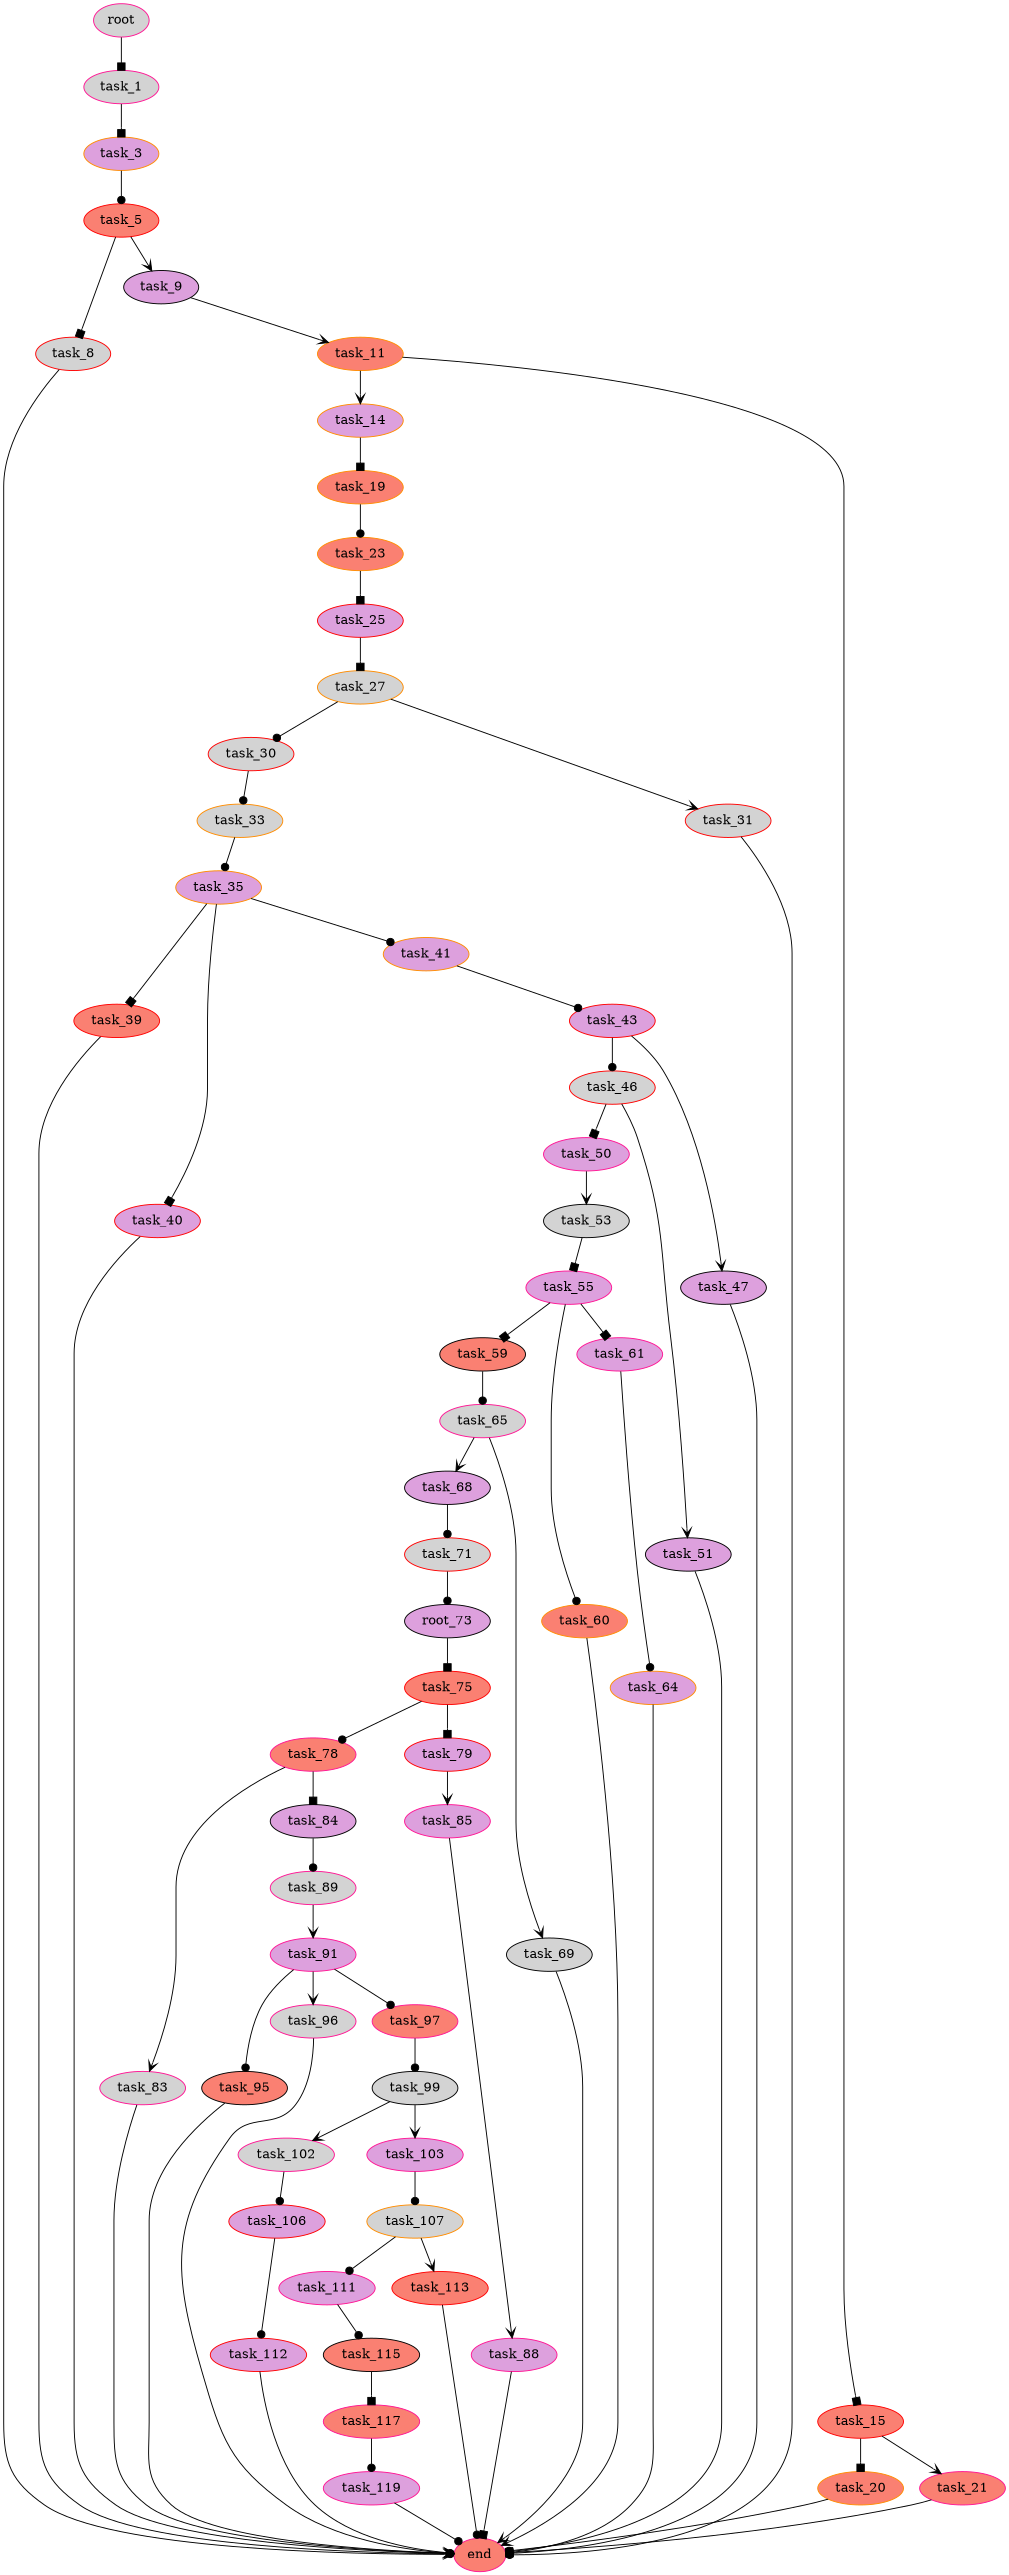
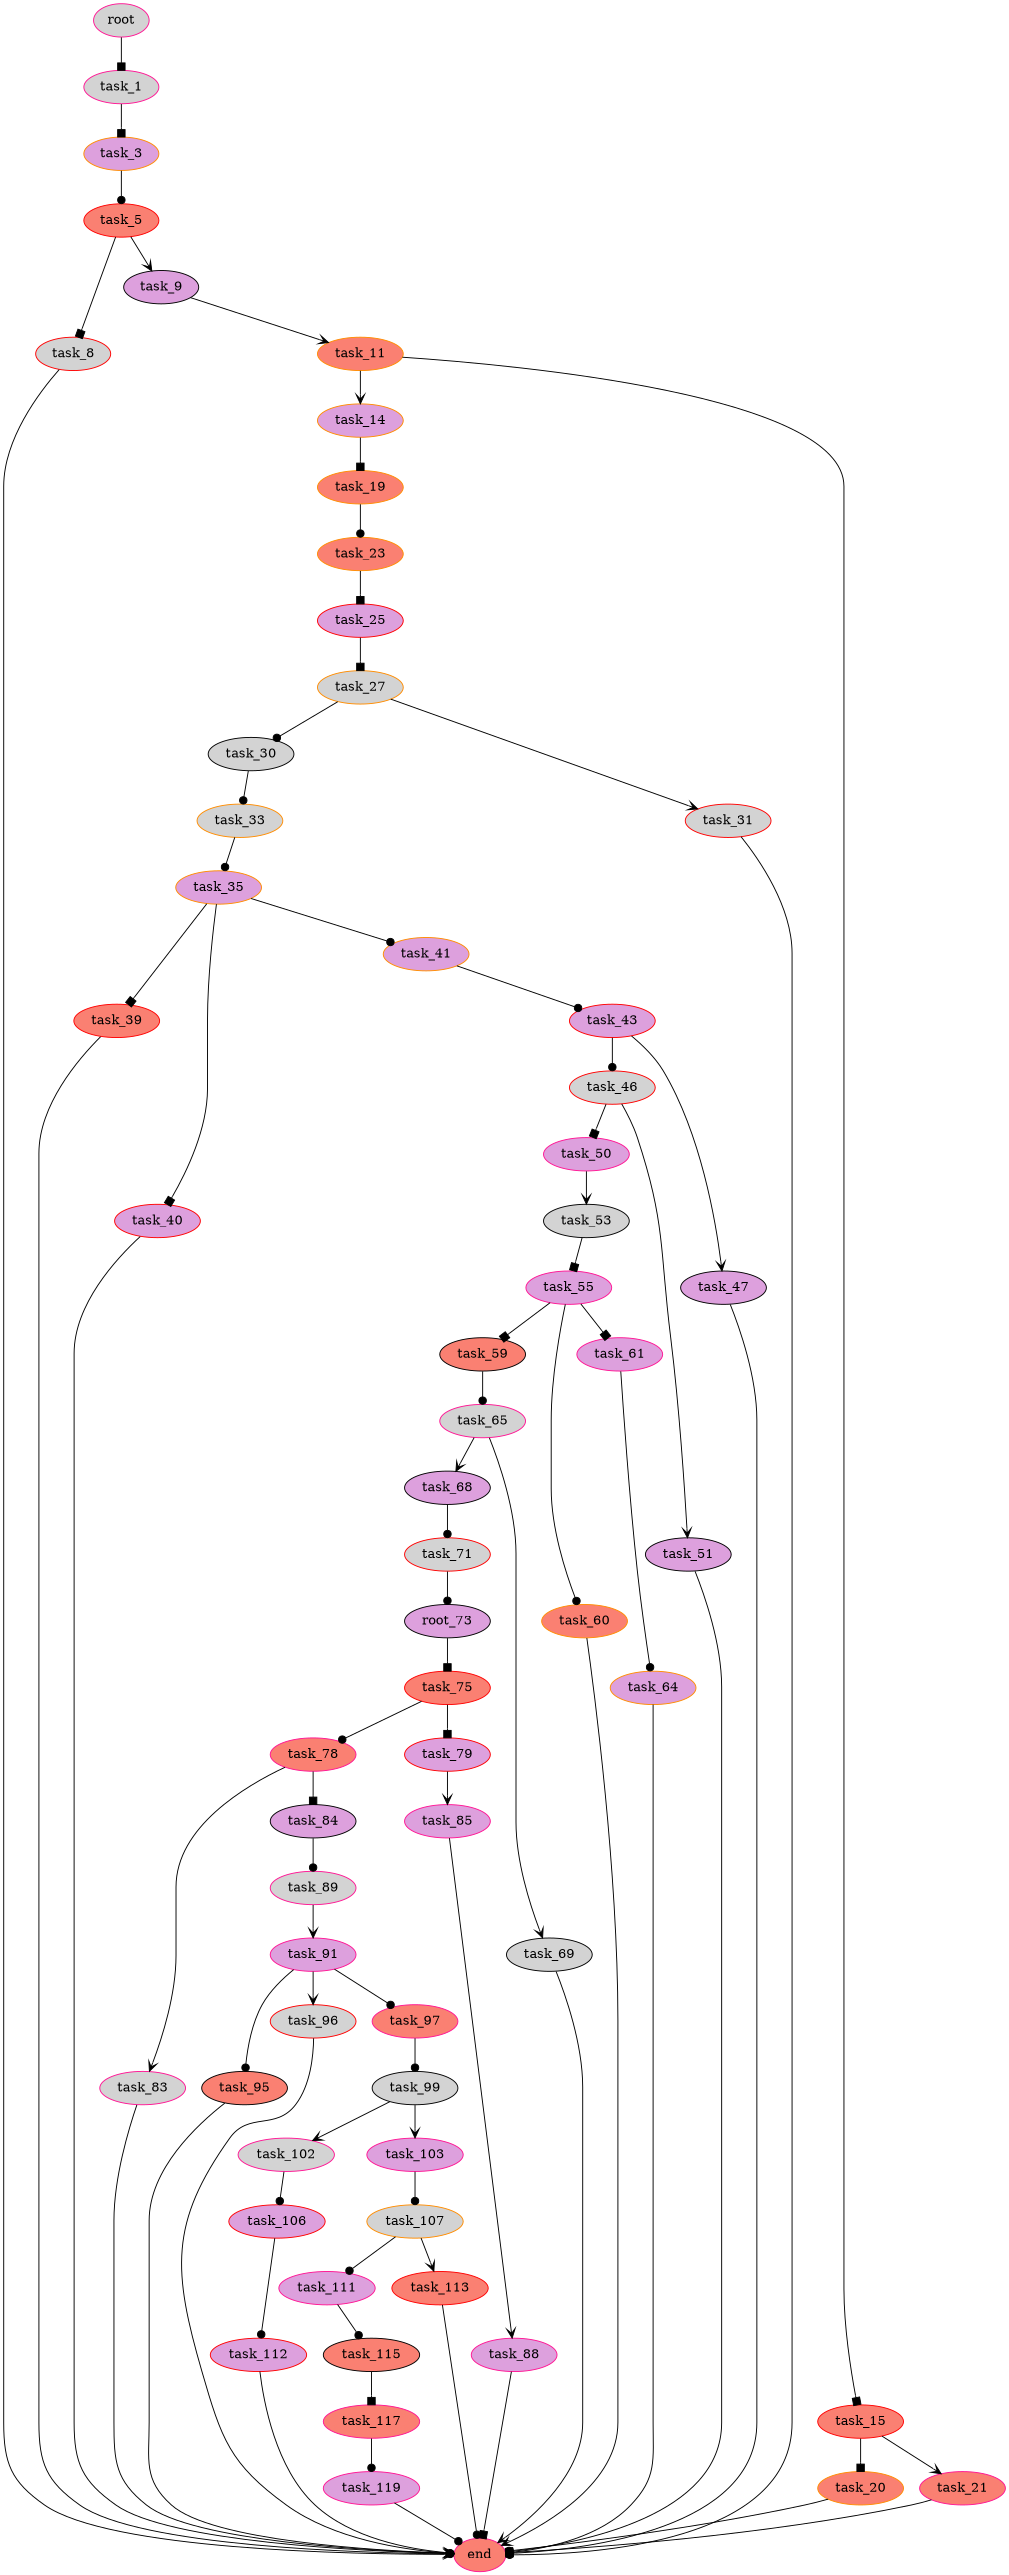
(251, 754) -> (251, 754)
(313, 2021) -> (313, 2021)
